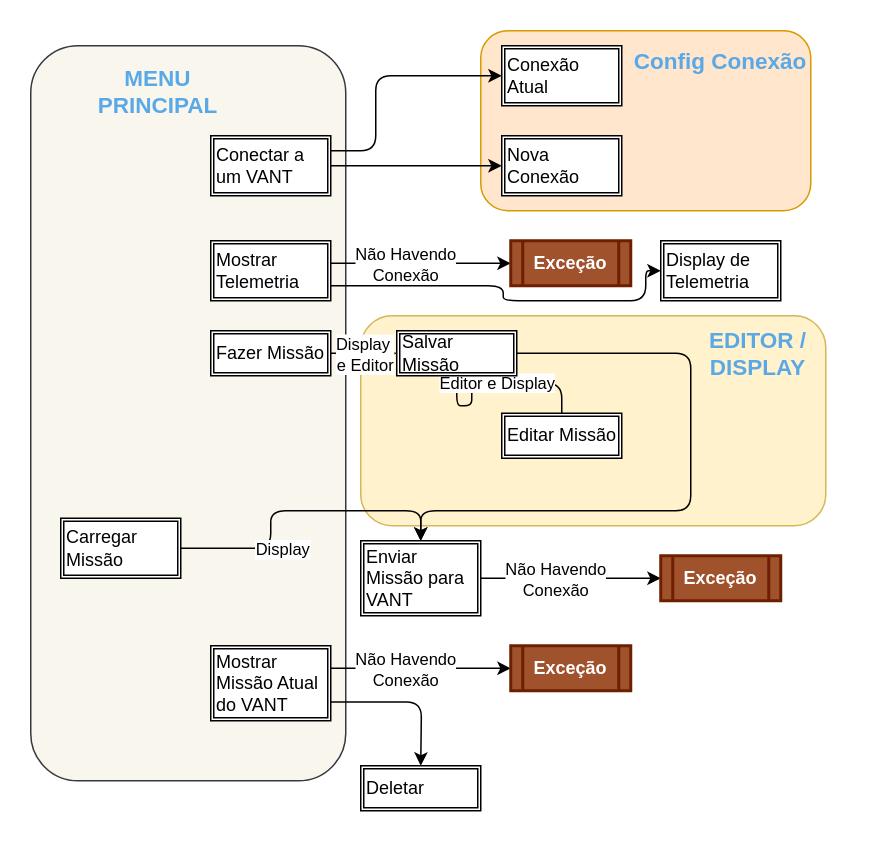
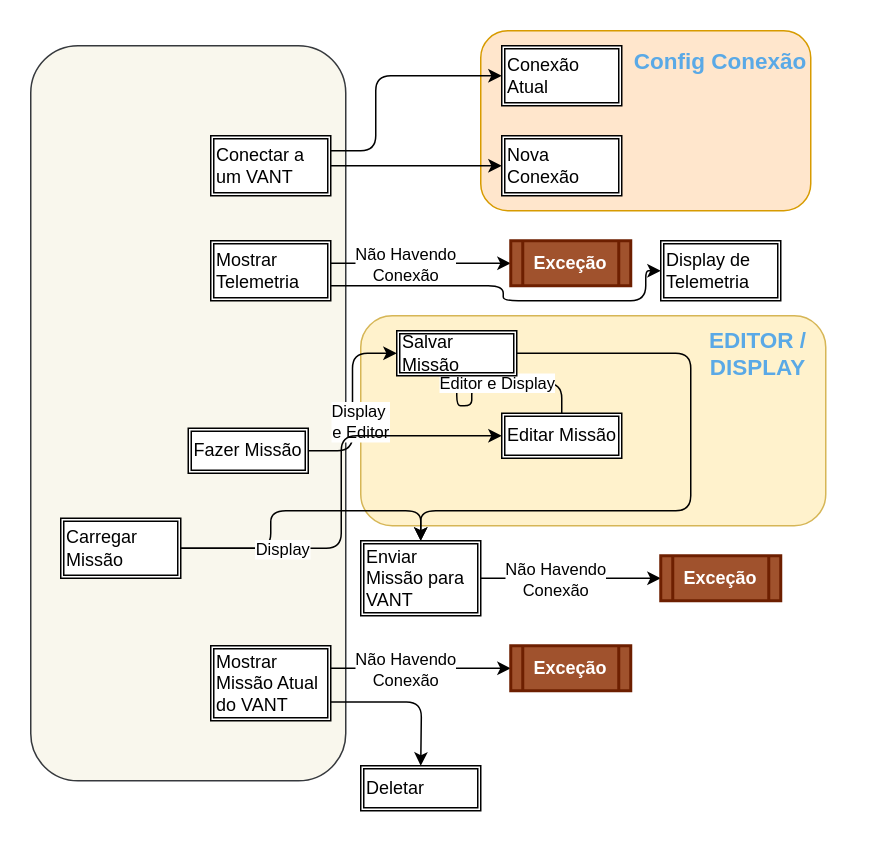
(158, 91) -> none
(271, 353) -> (248, 451)
none -> (355, 436)
